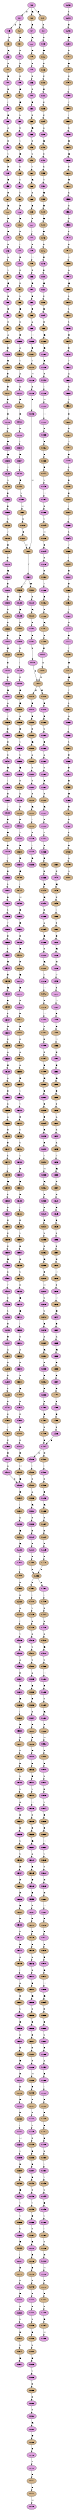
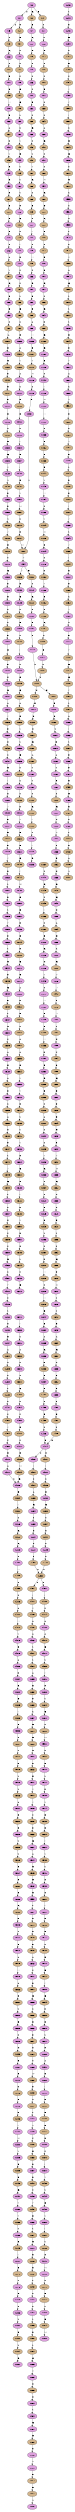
(19, 1310) -> none
